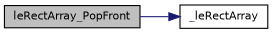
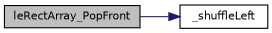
(224, 17) -> (224, 17)
